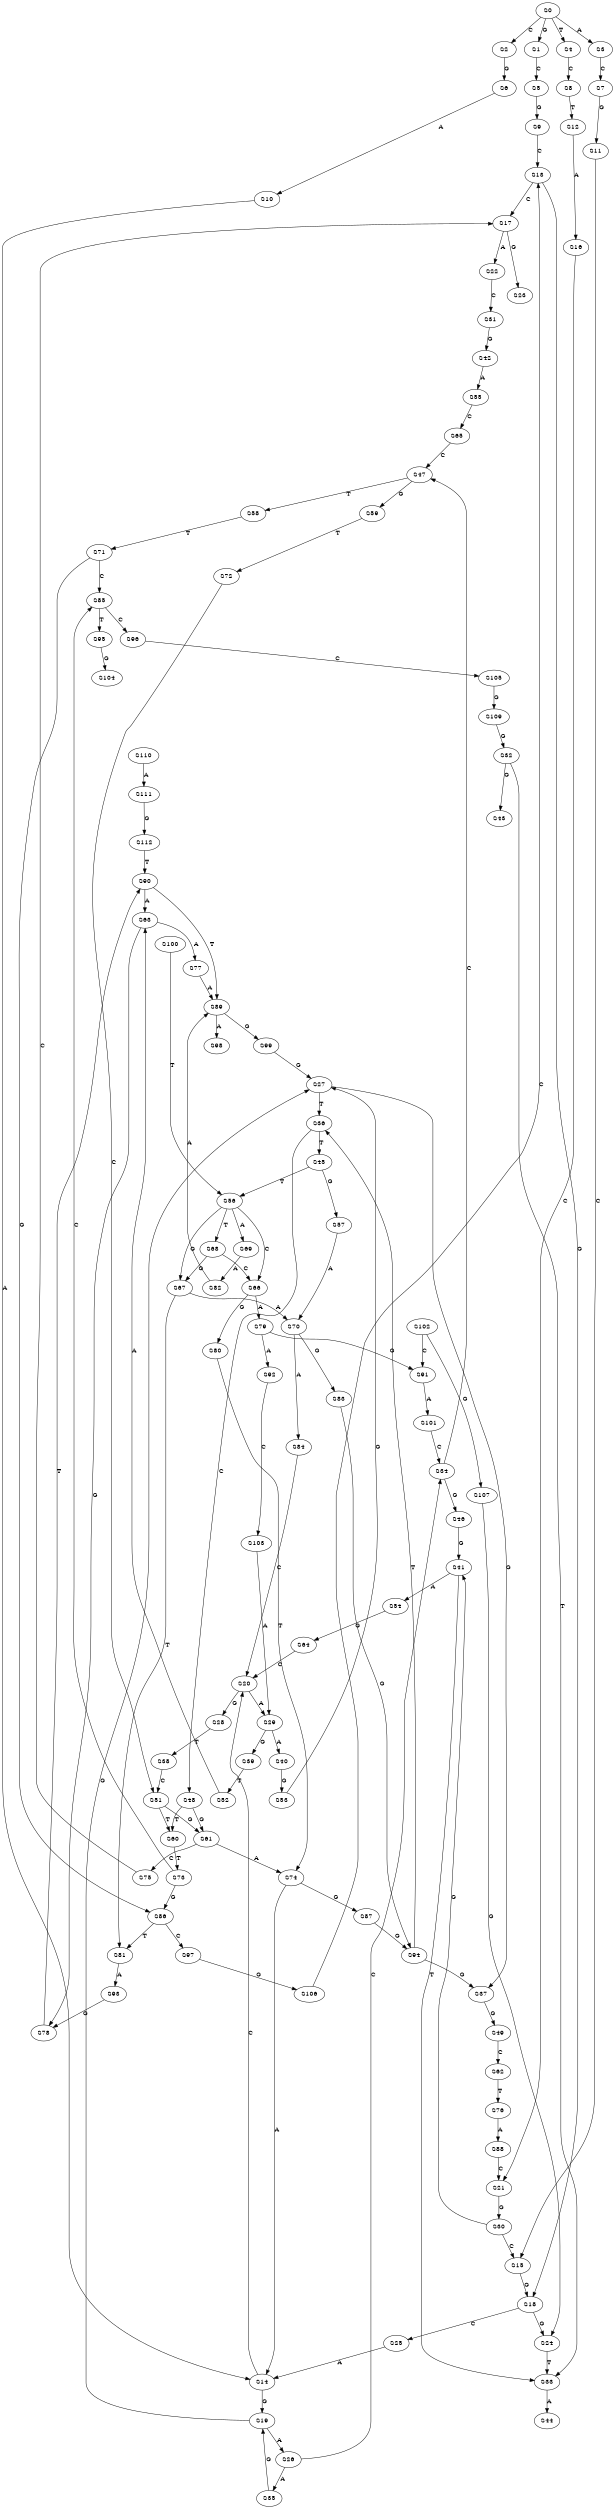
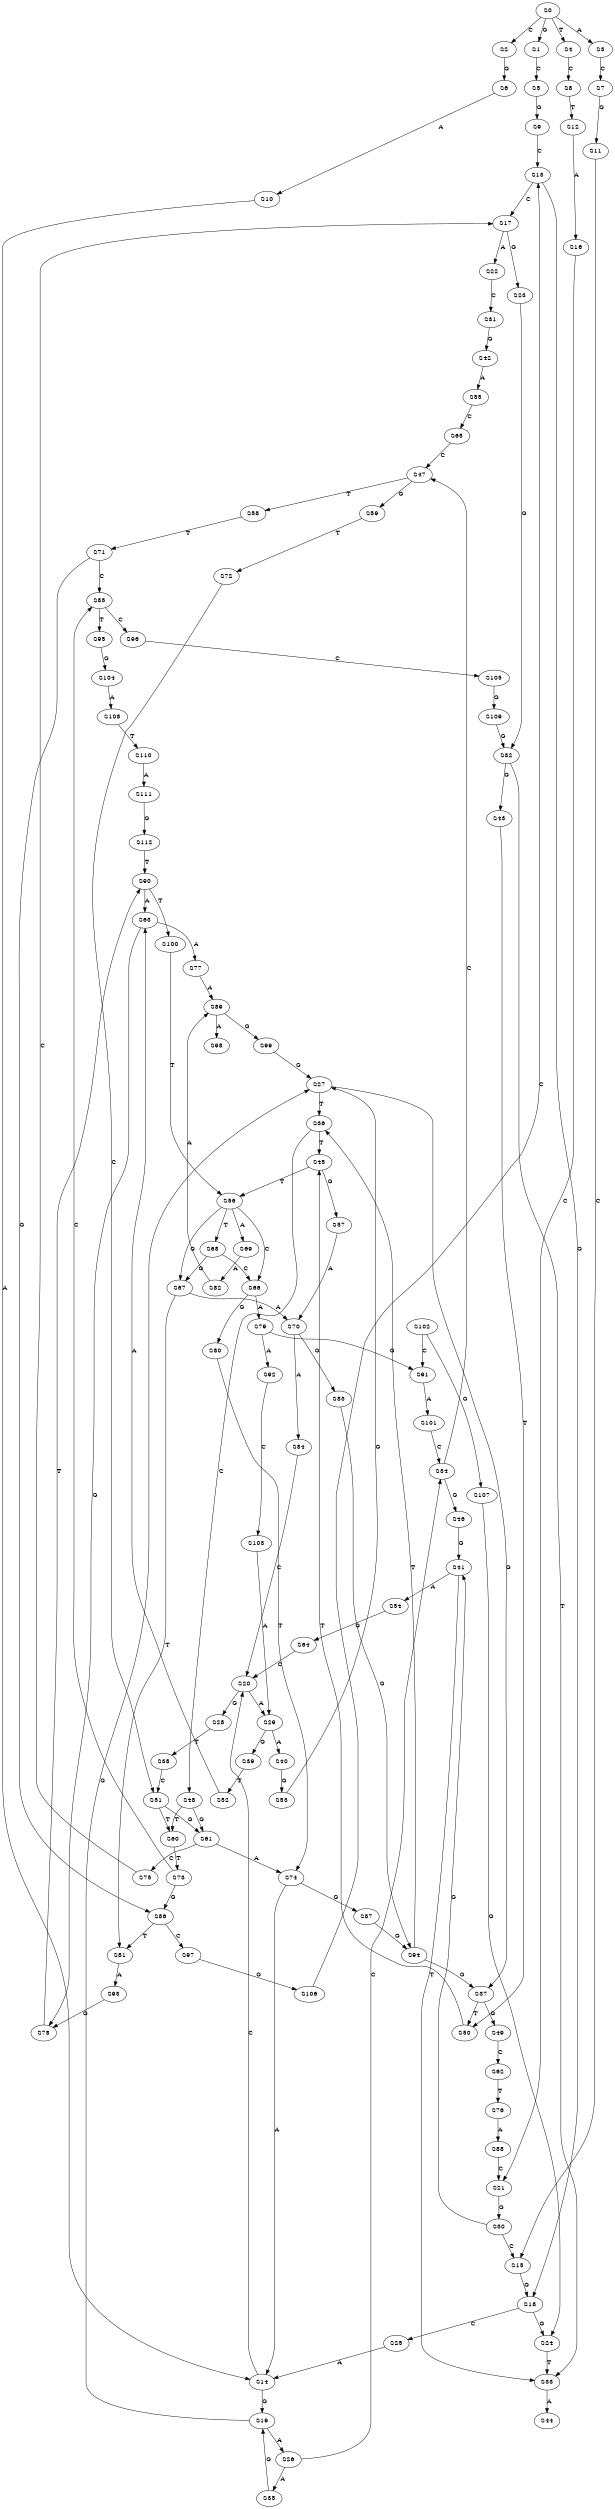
none -> (522, 525)
none -> (112, 717)
(199, 933) -> (161, 909)
none -> (465, 2033)
